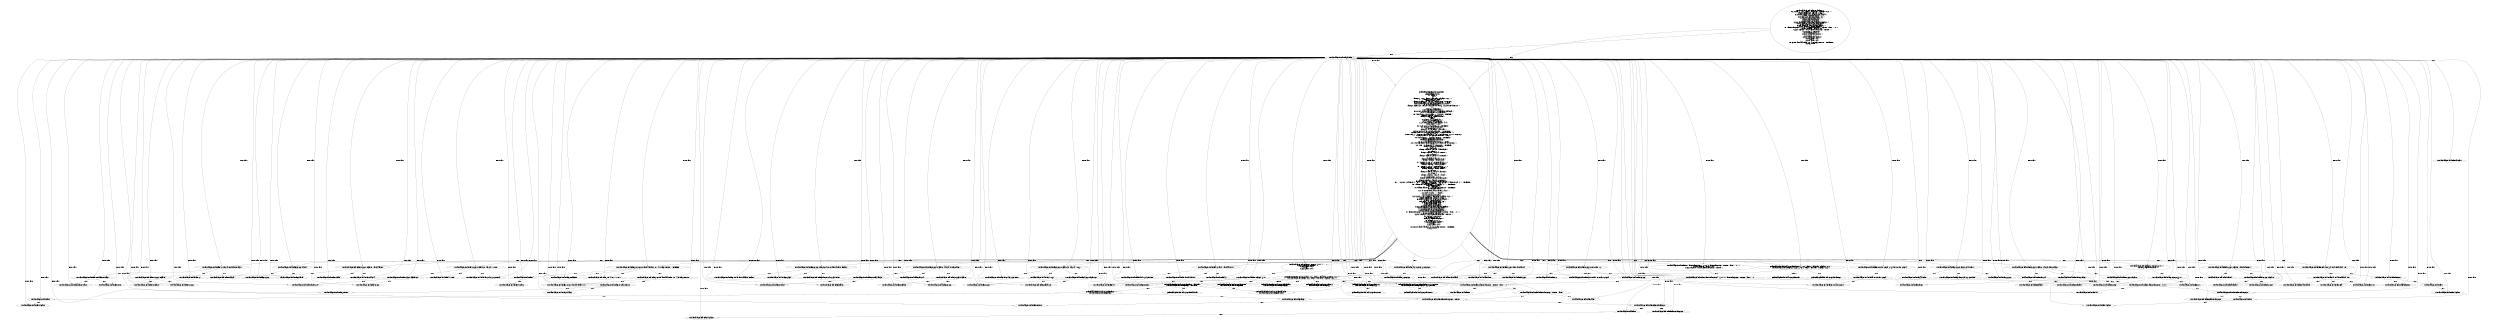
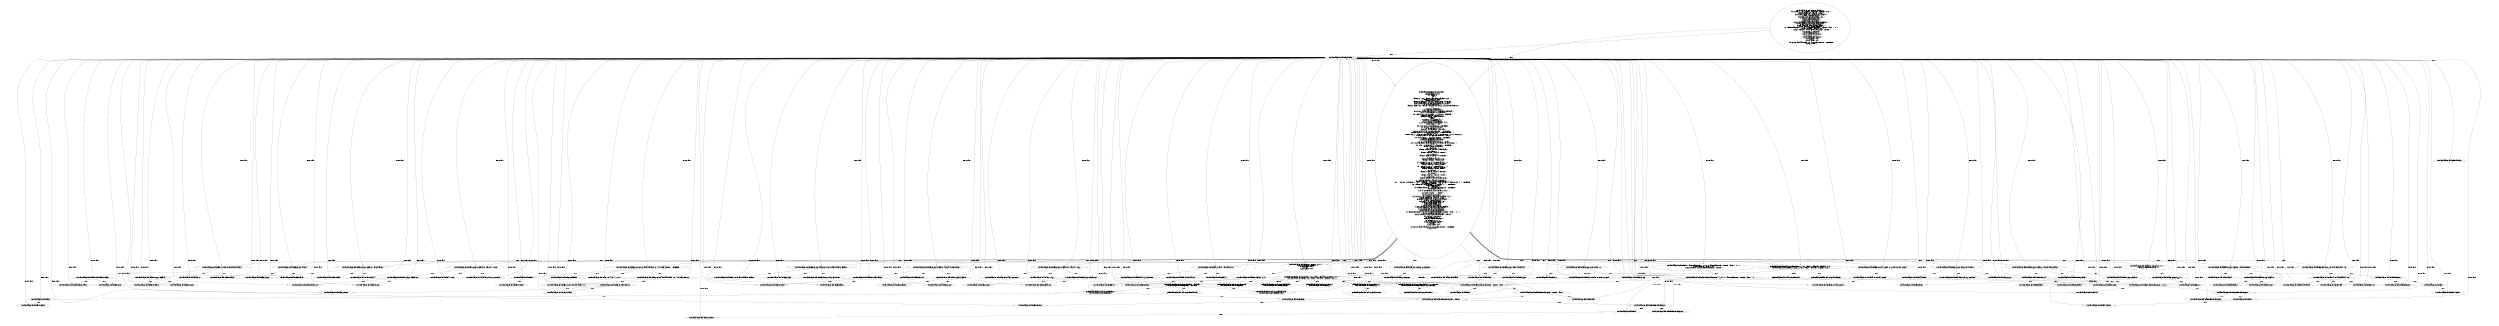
(609, 58) -> (603, 58)
(1422, 278) -> (1422, 278)
